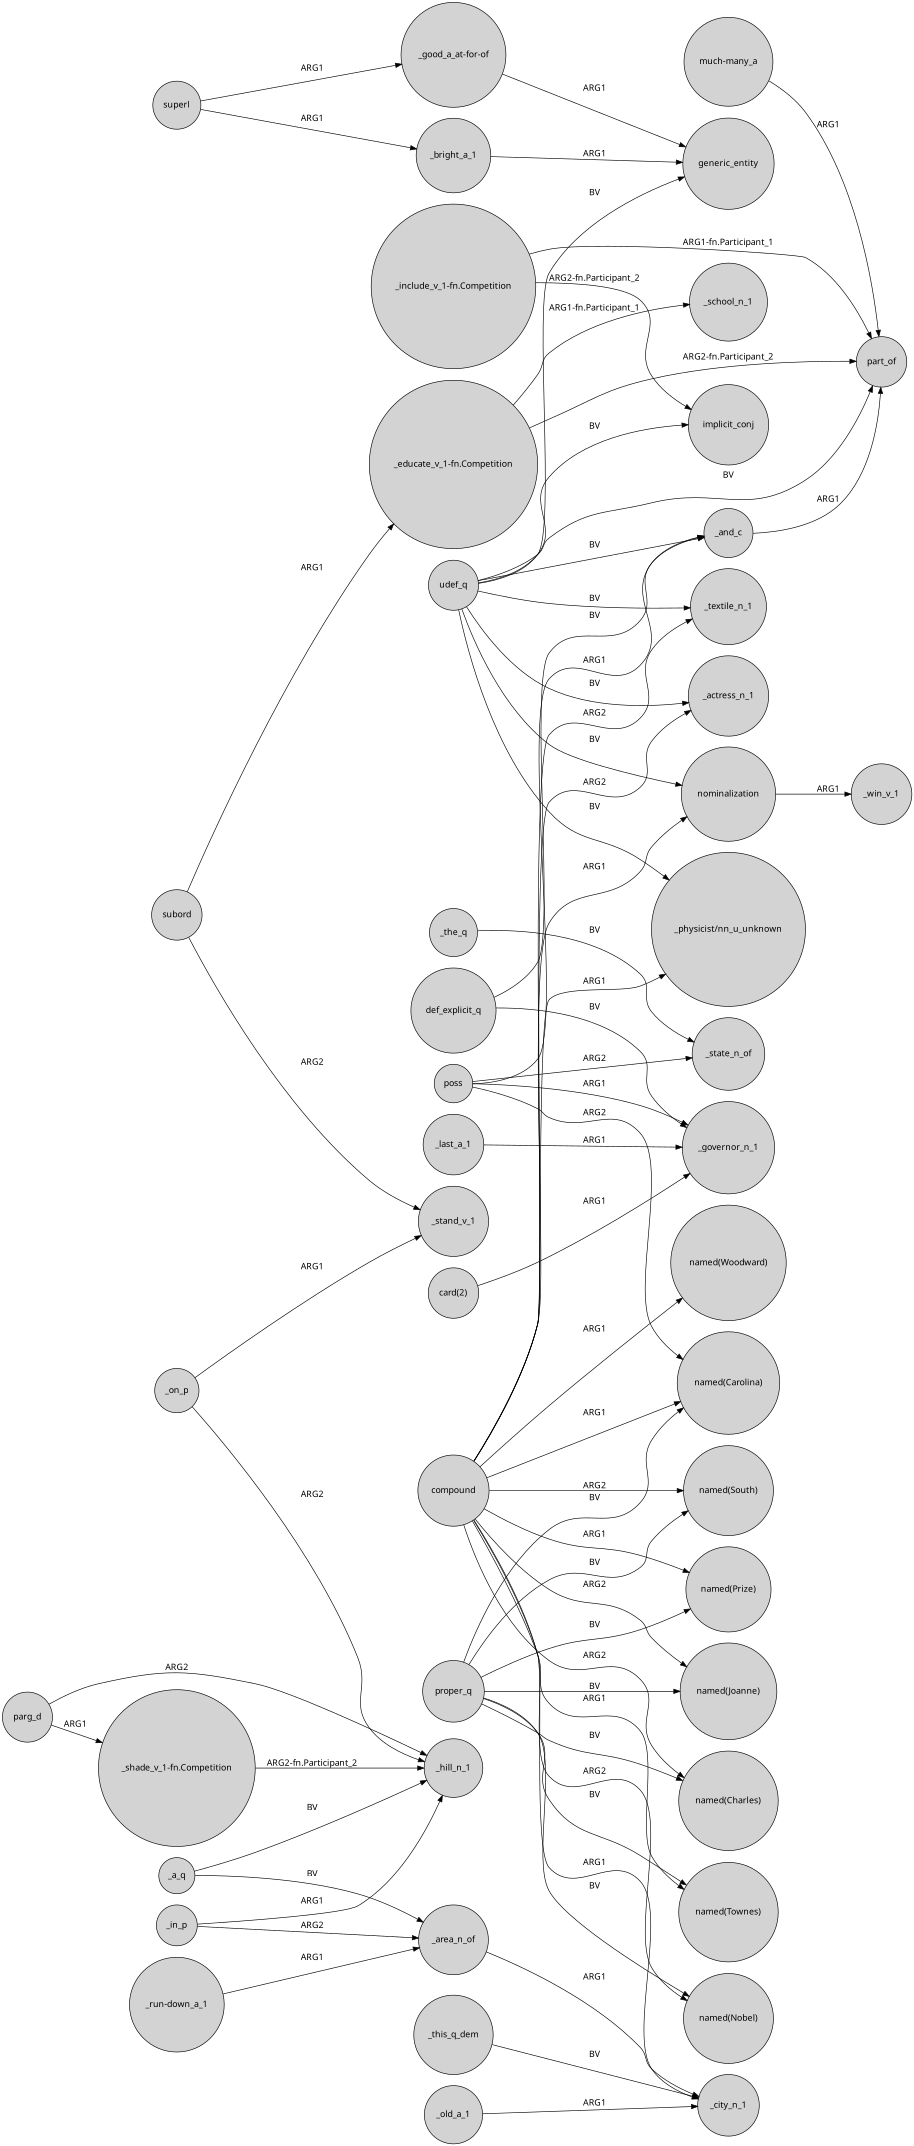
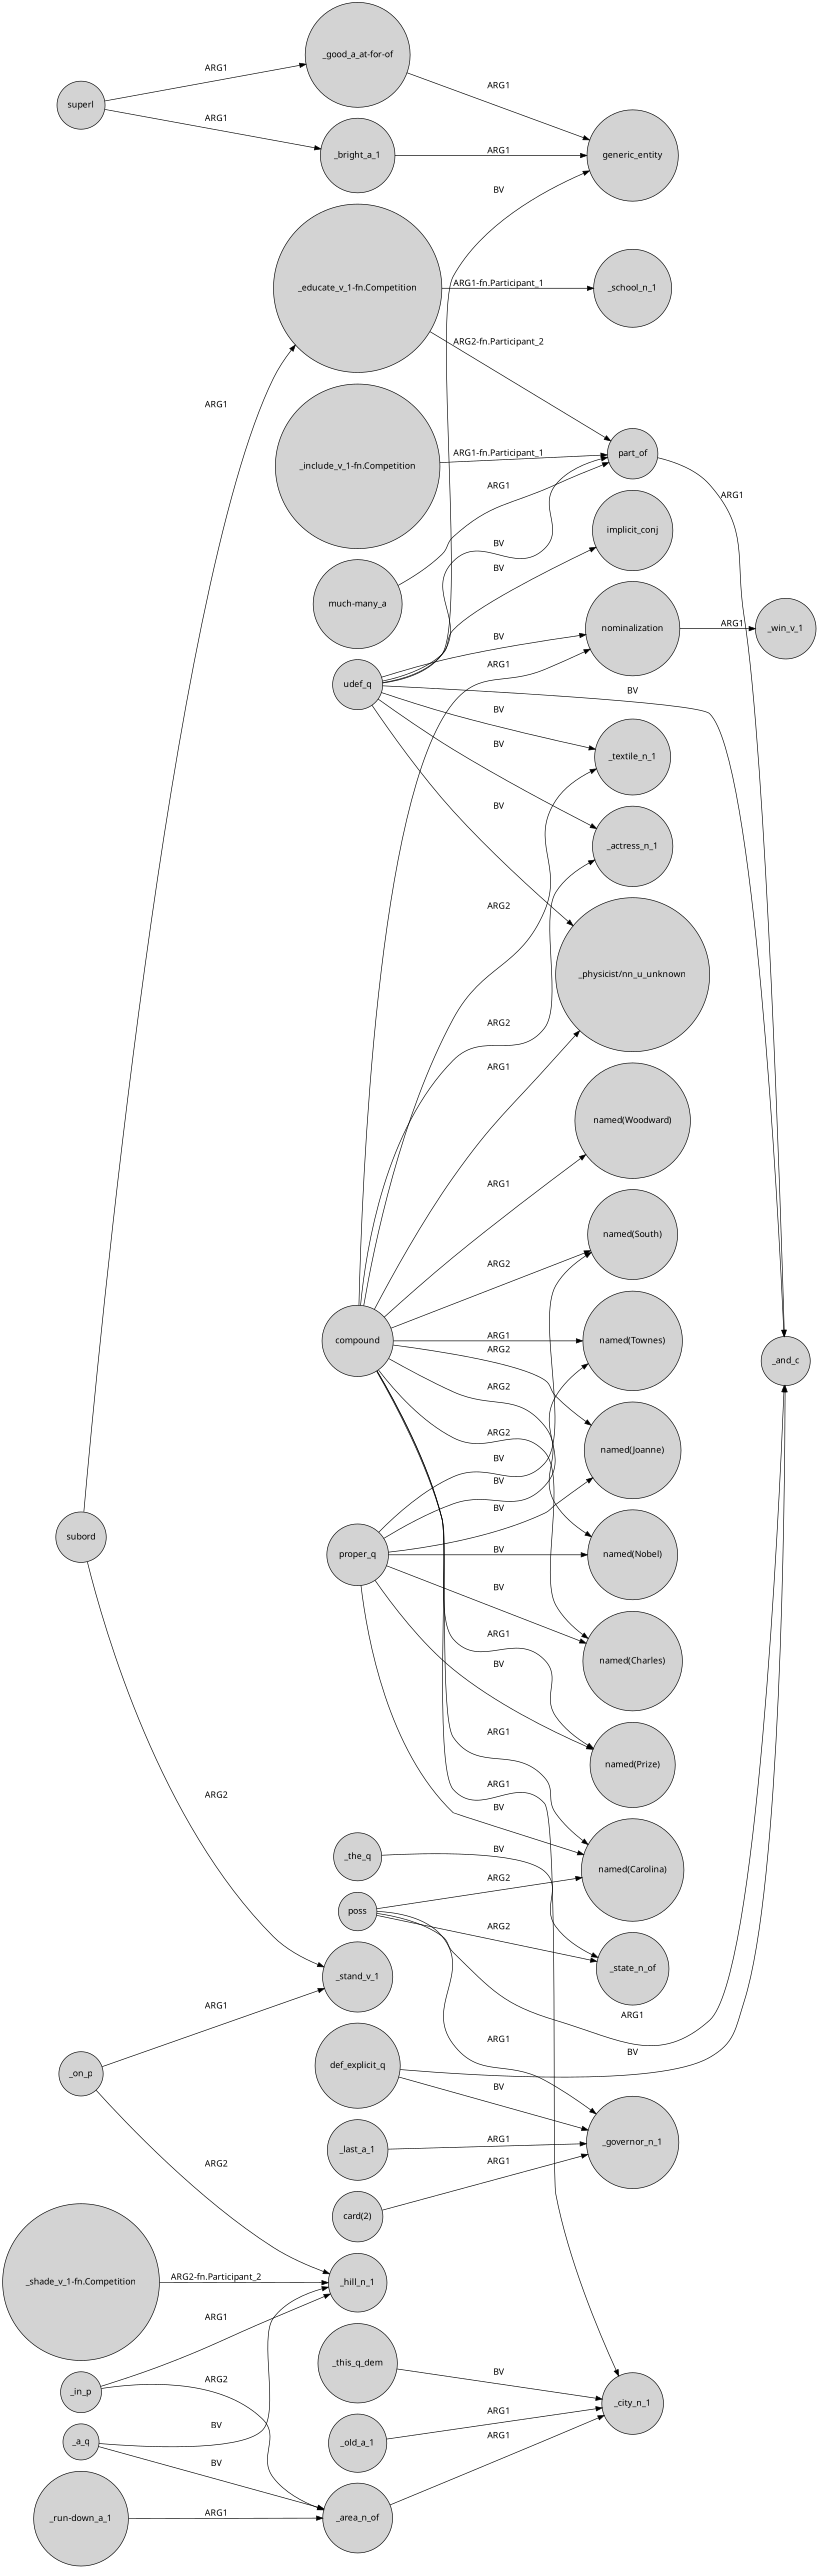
(642, 303) -> none
(849, 494) -> (766, 873)
(27, 1717) -> none
